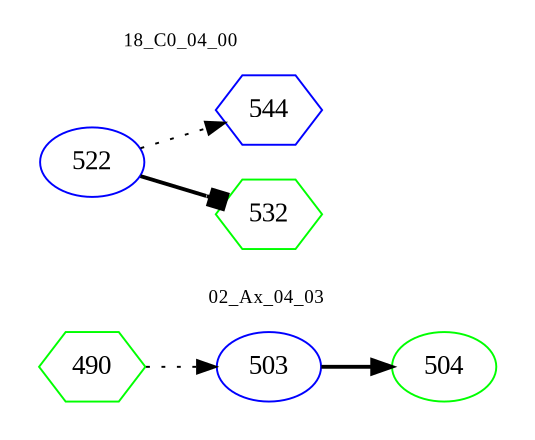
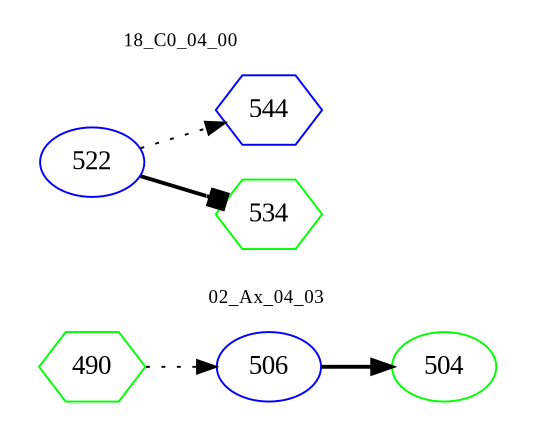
(269, 214) -> (269, 214)
(269, 367) -> (269, 367)
